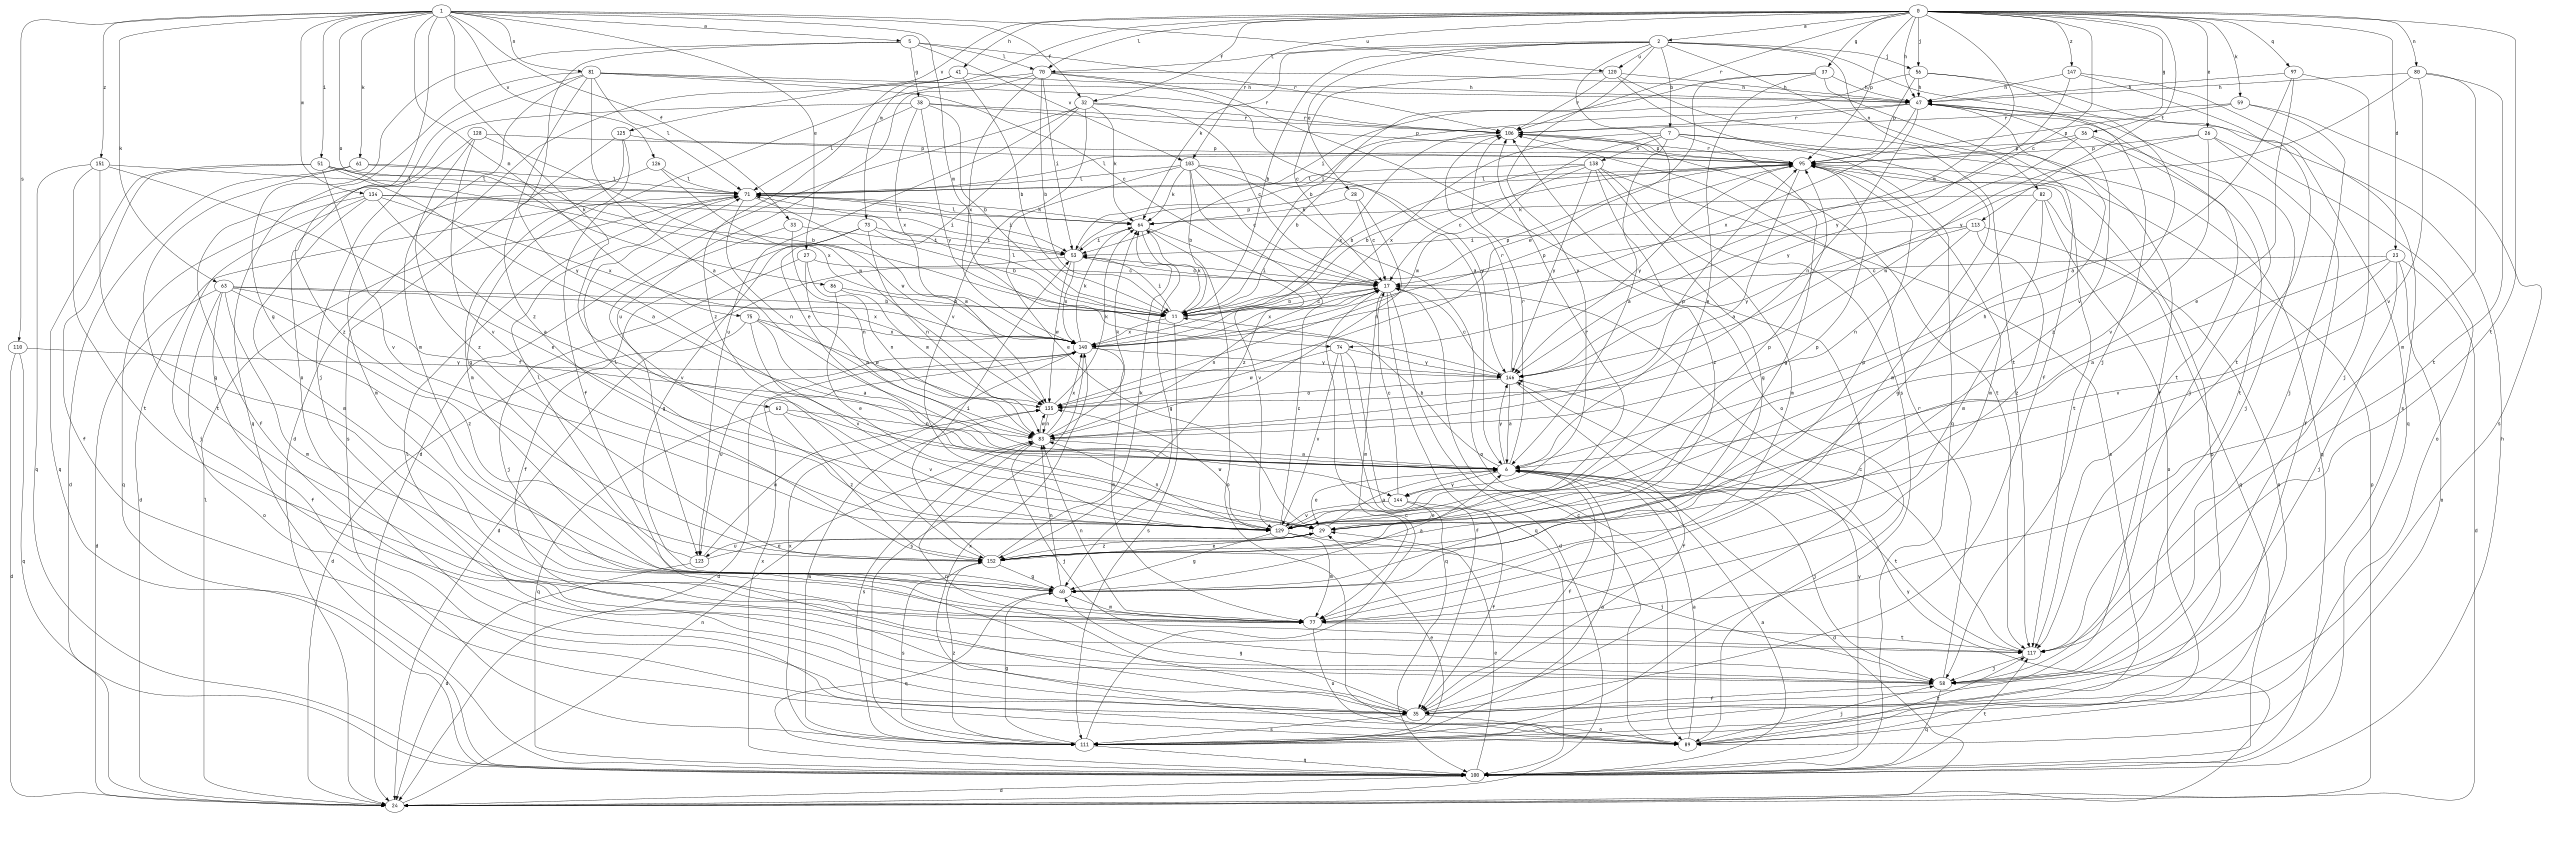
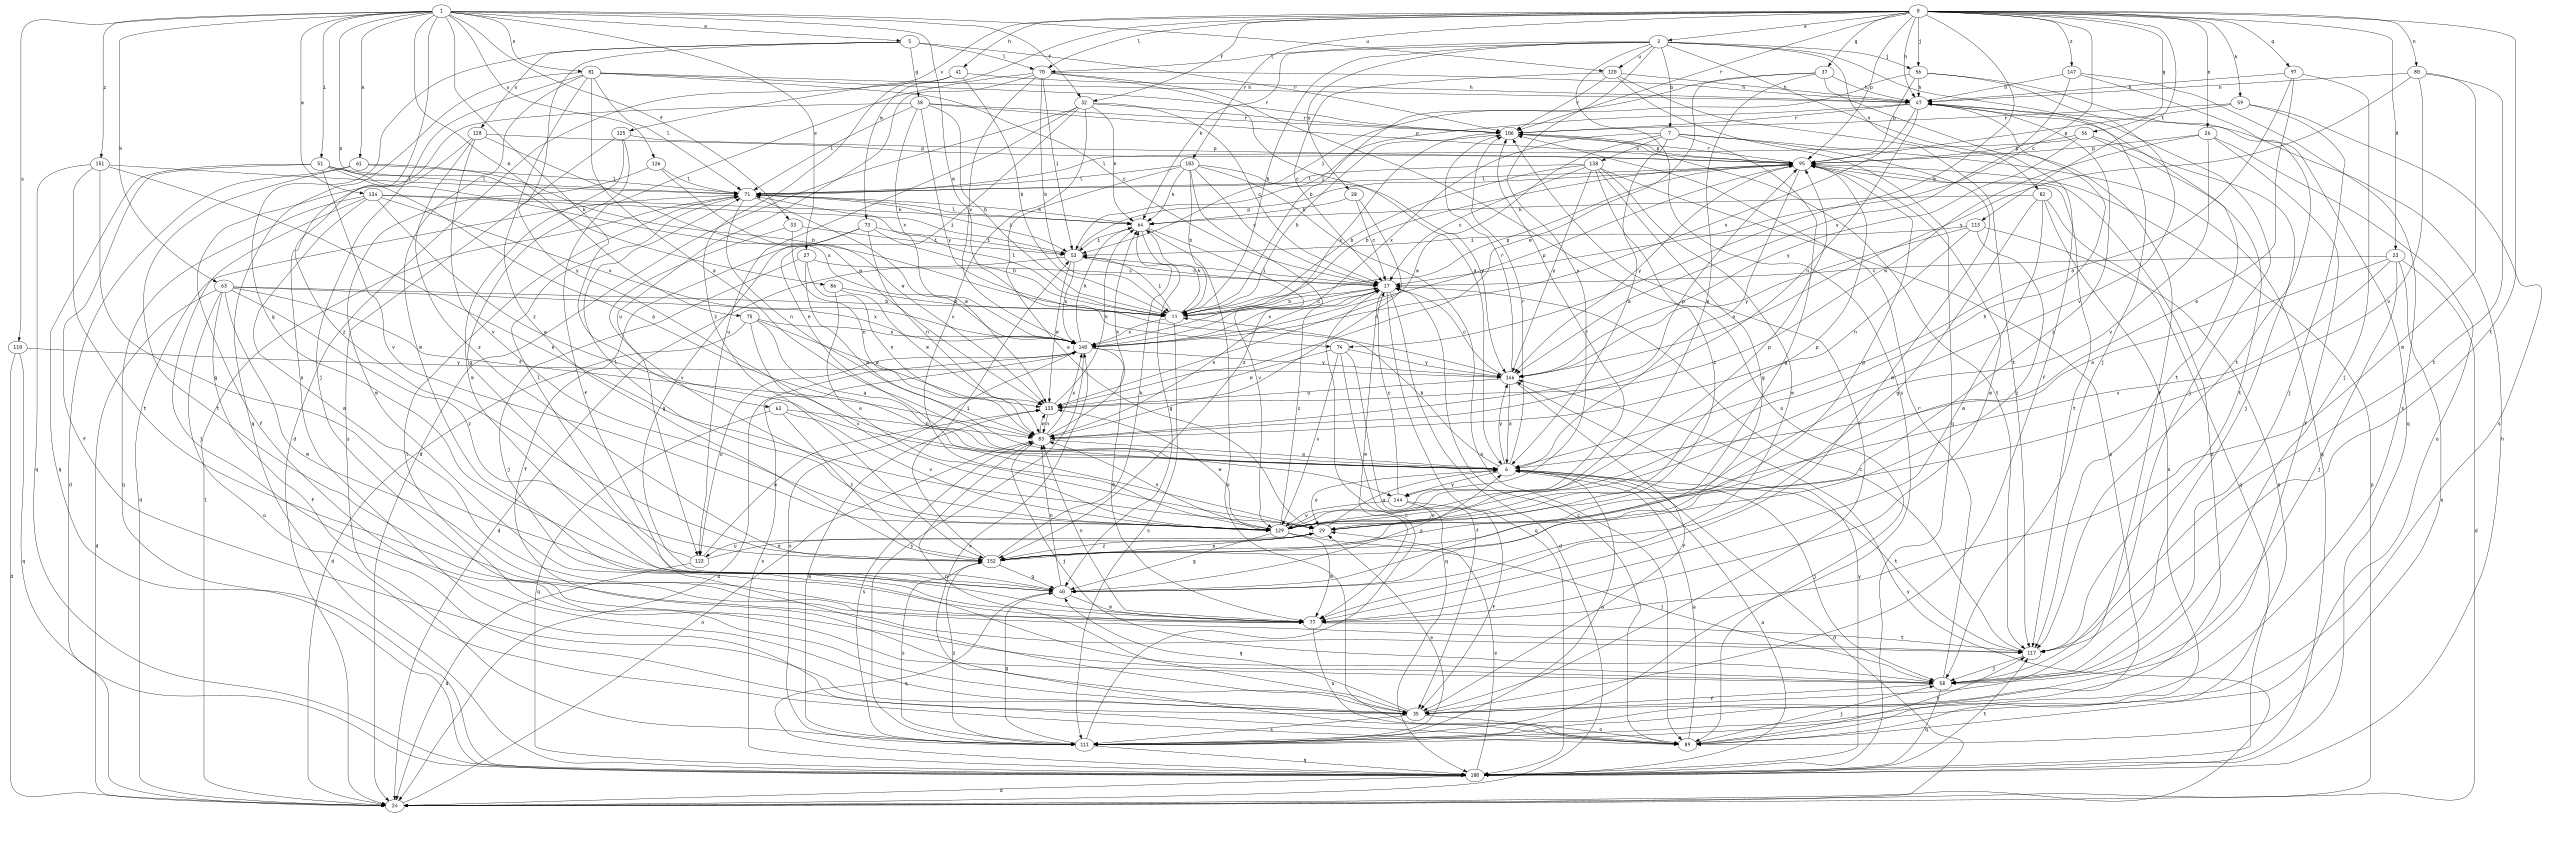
(1049, 101) -> (676, 47)
(1569, 585) -> none
